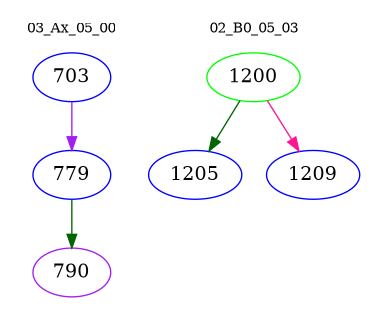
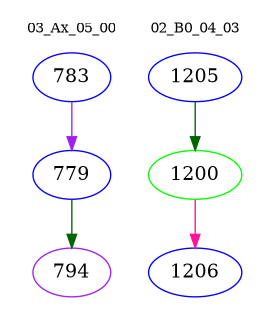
(254, 29) -> (195, 29)
(72, 77) -> (72, 77)
(228, 120) -> (195, 119)
(313, 175) -> (195, 272)
(72, 272) -> (72, 272)
